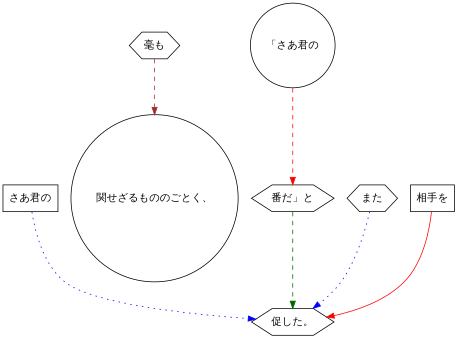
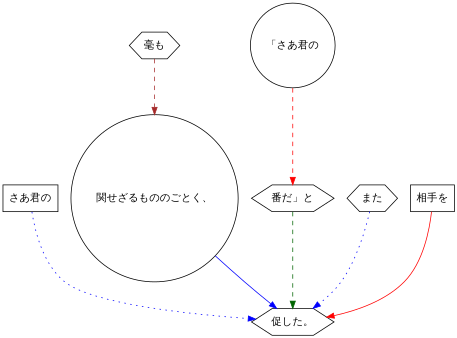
none -> (243, 280)
